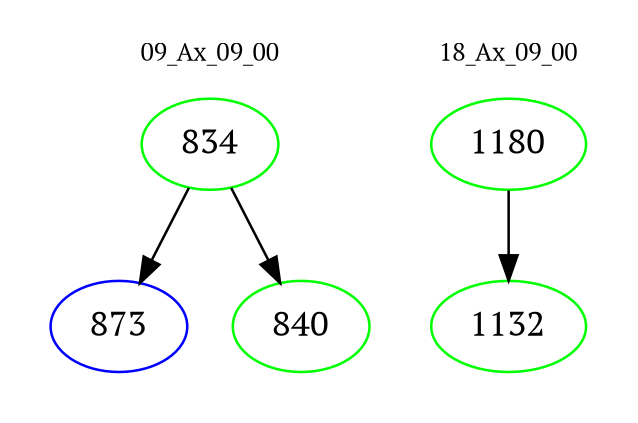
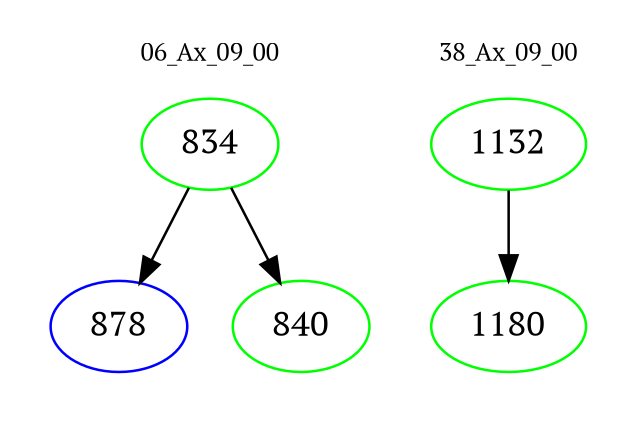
(210, 54) -> (210, 54)
(509, 54) -> (509, 54)
(509, 223) -> (509, 223)
(119, 326) -> (119, 326)
